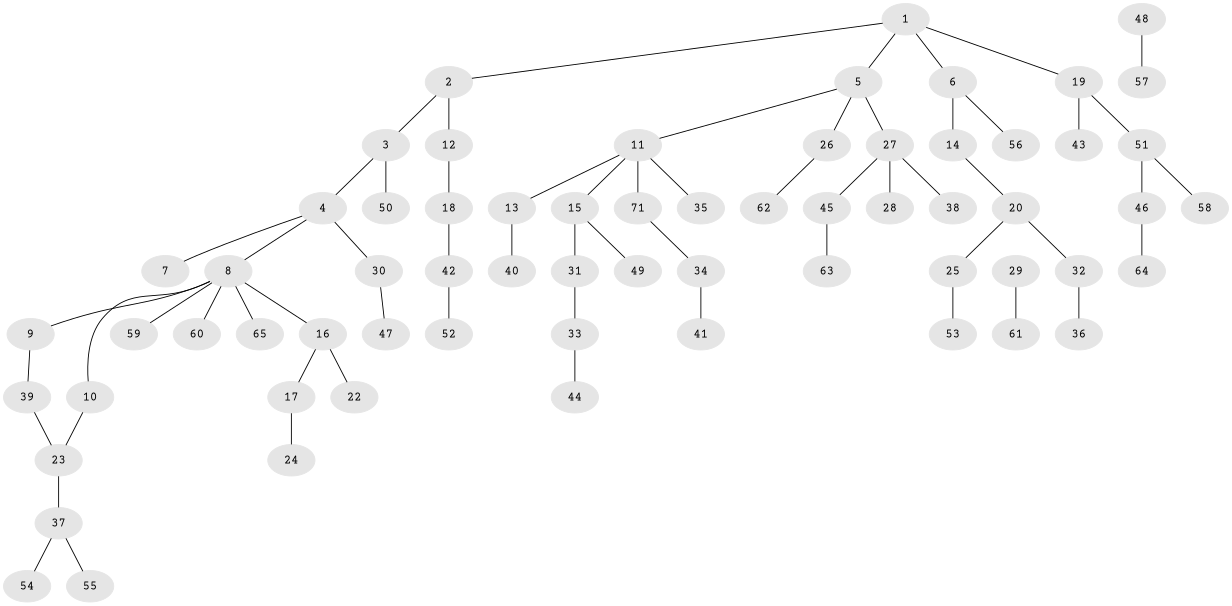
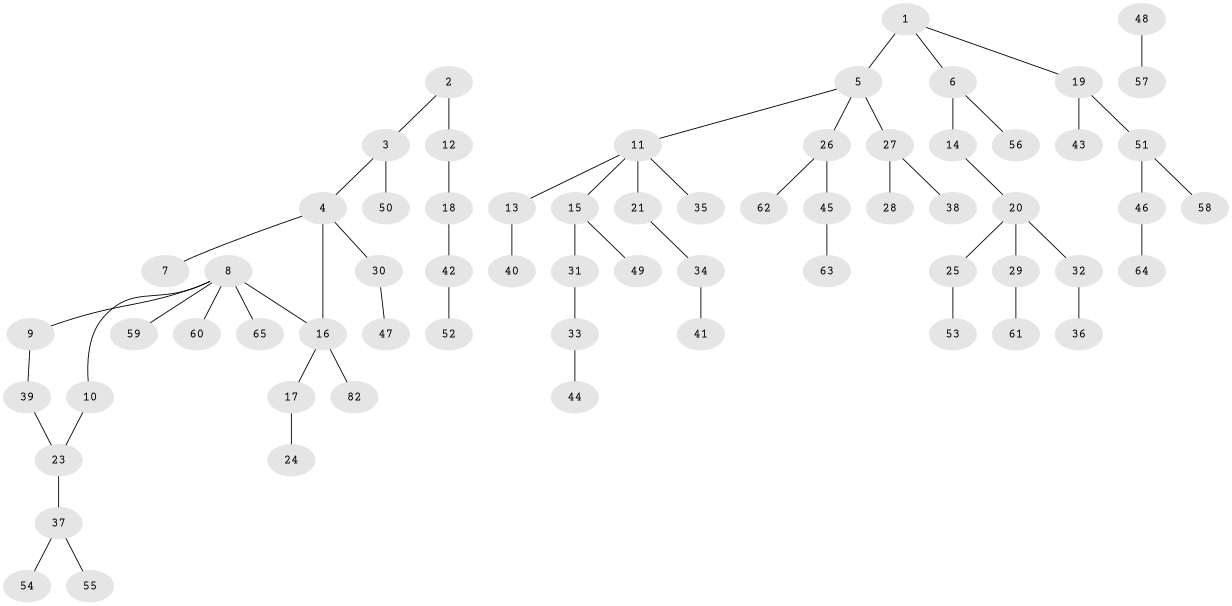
(677, 51) -> none
(858, 177) -> (827, 177)
(638, 208) -> (638, 208)
(276, 240) -> (323, 271)
none -> (1016, 240)
(354, 397) -> (354, 397)
